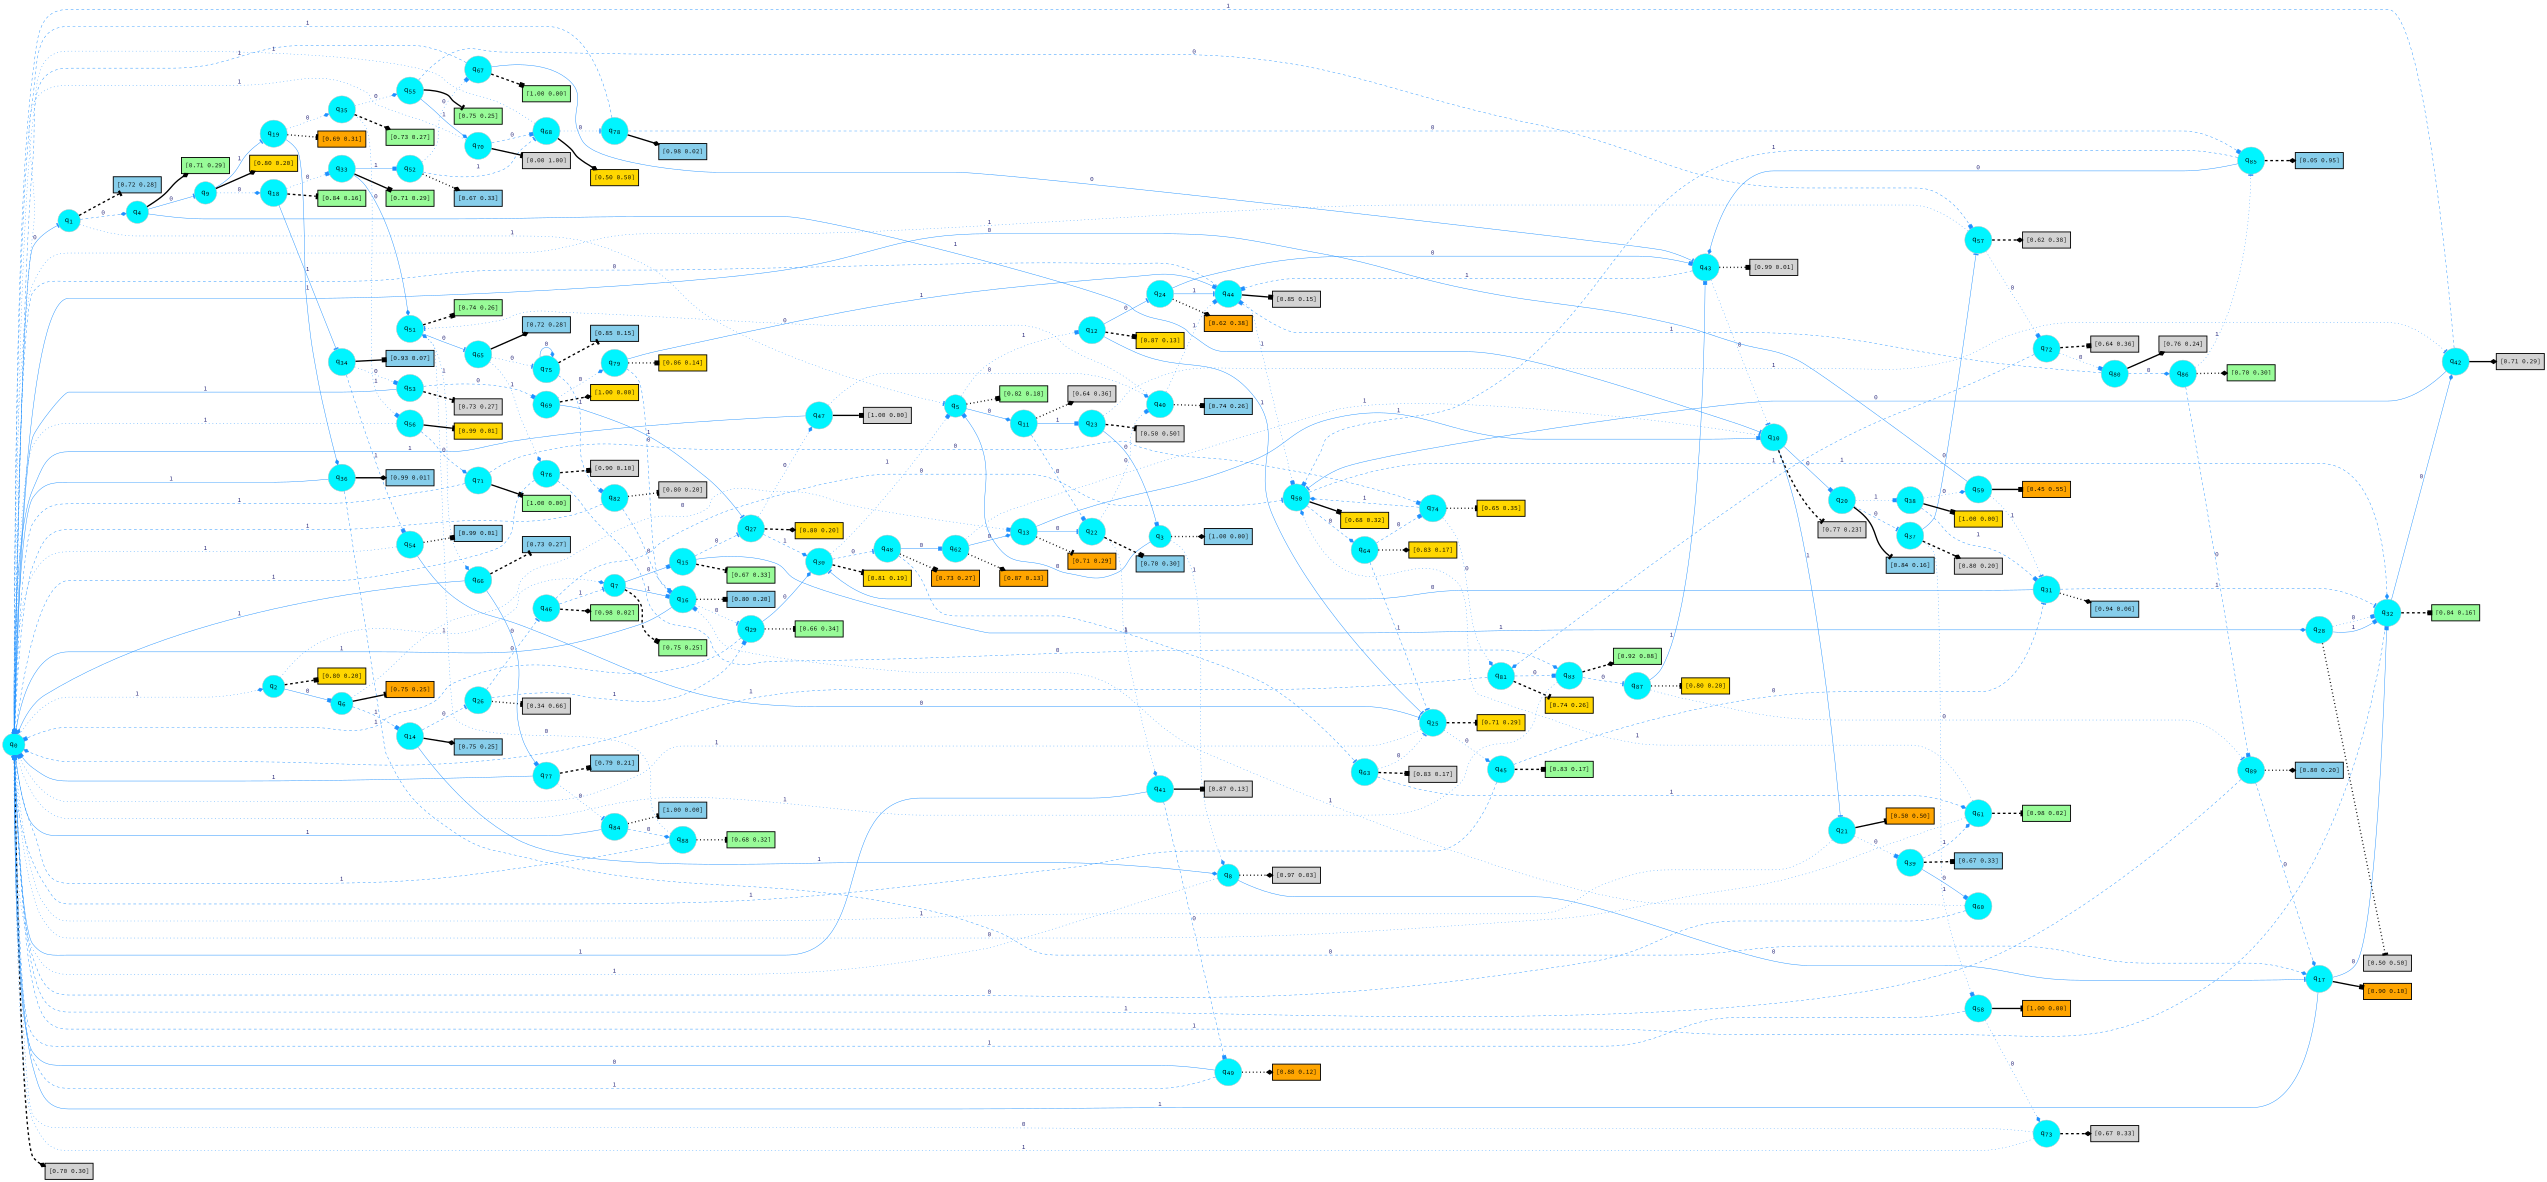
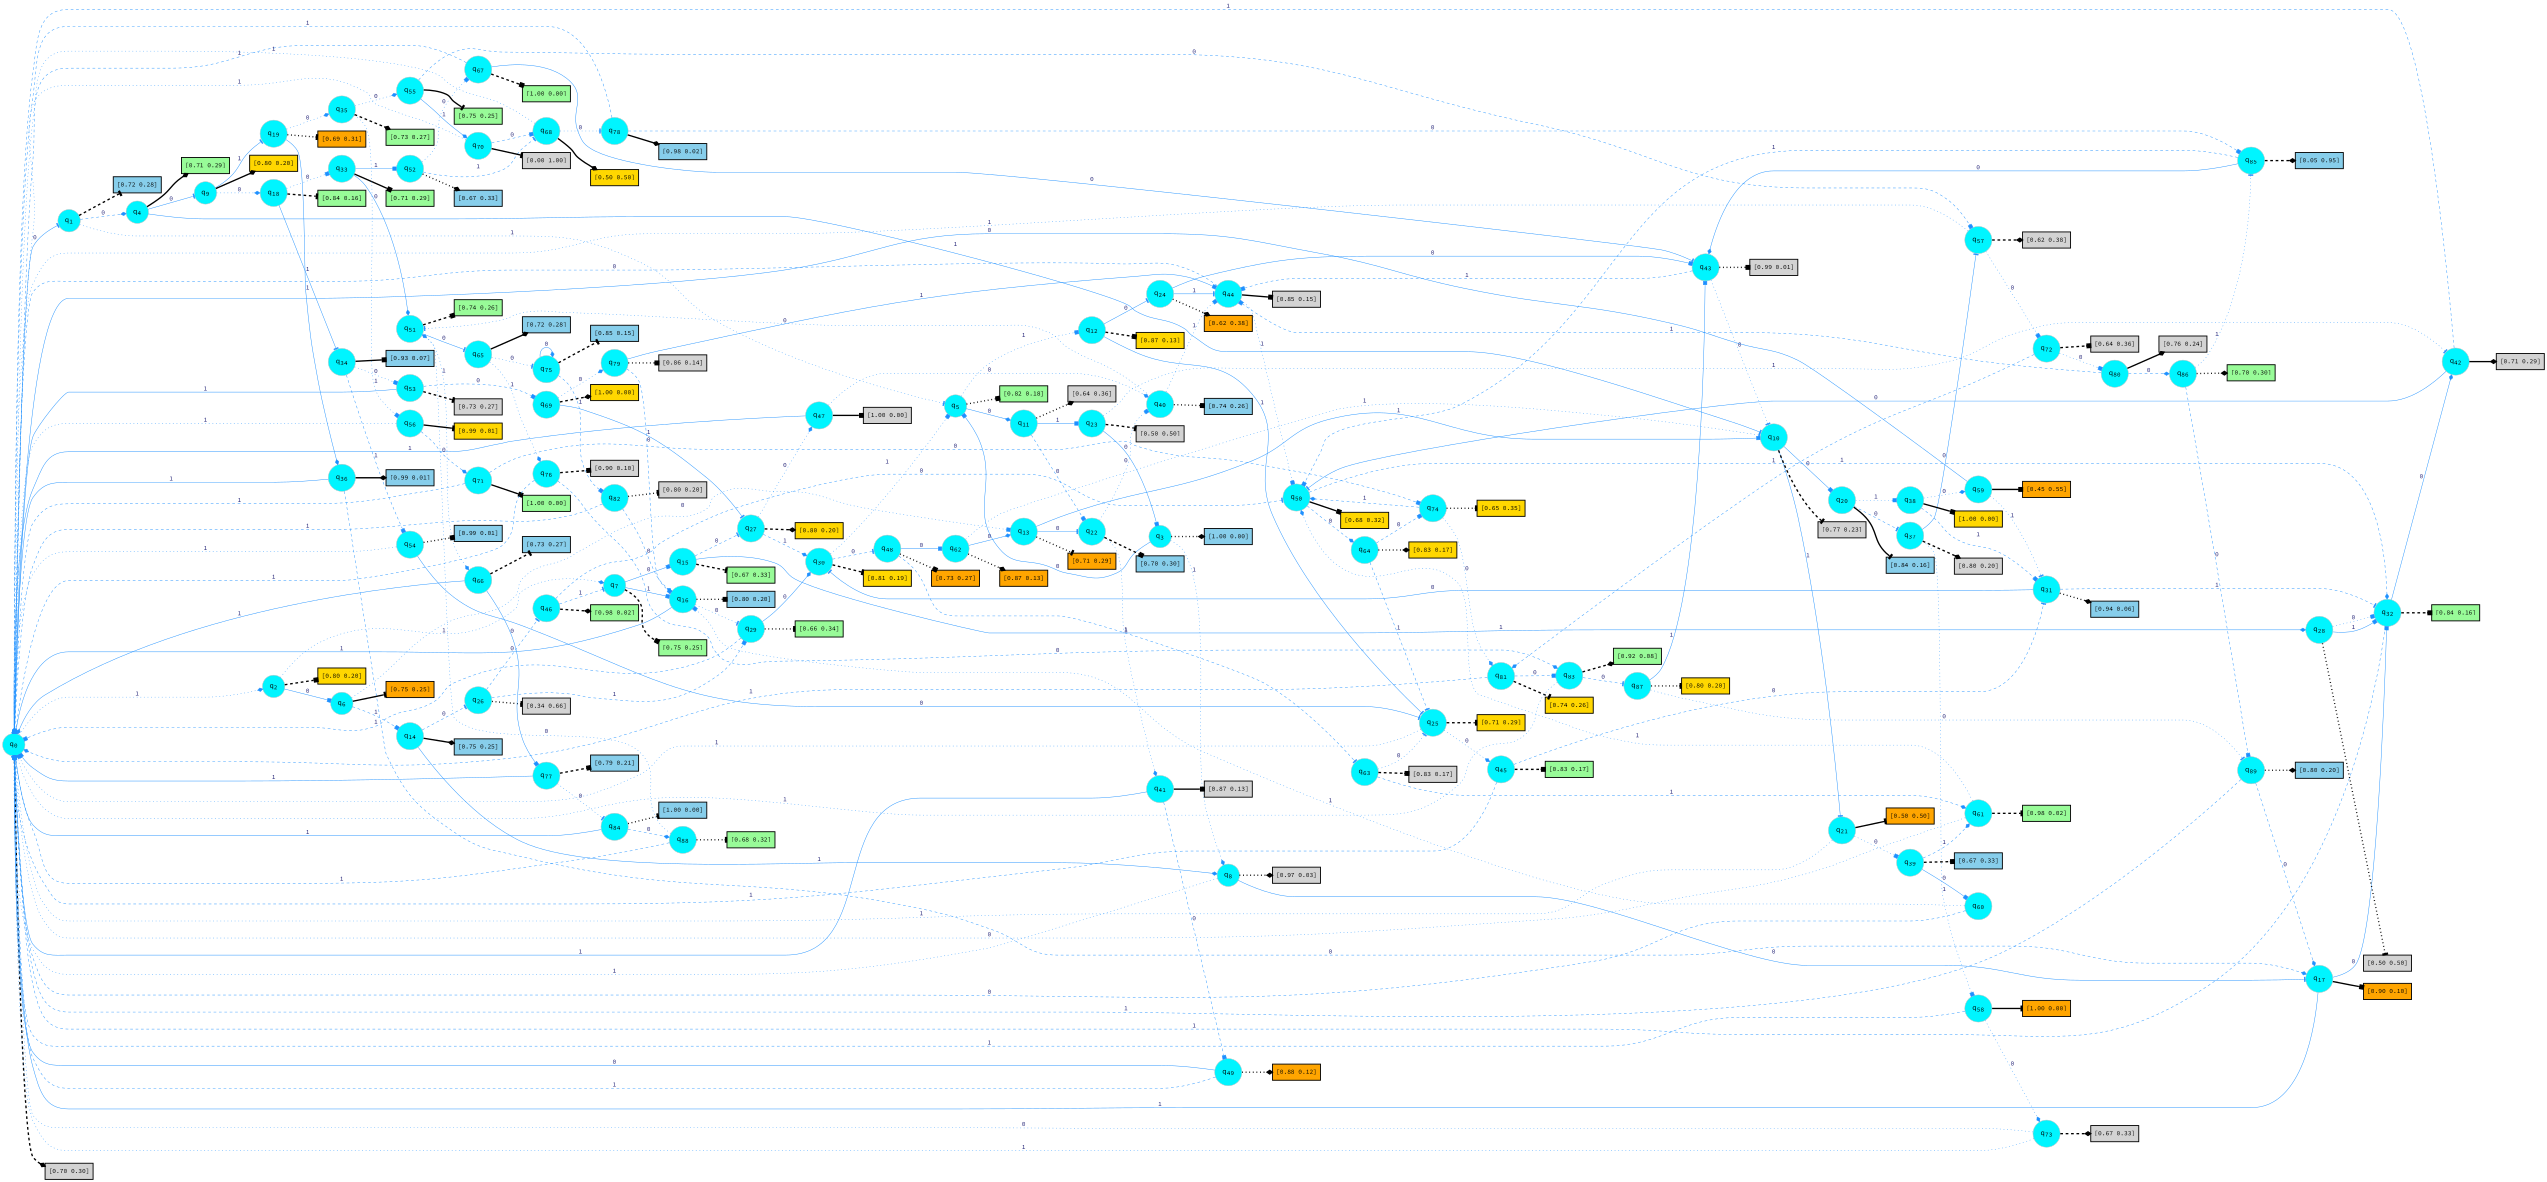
(683, 363) -> (683, 363)
